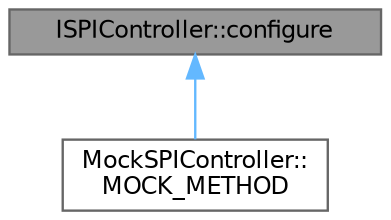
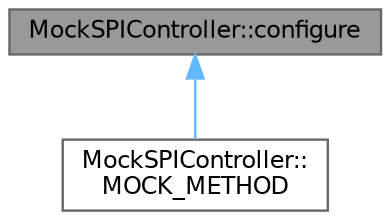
(195, 32) -> (195, 32)
